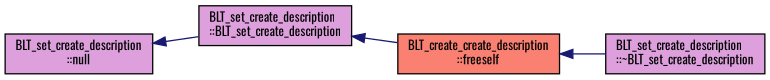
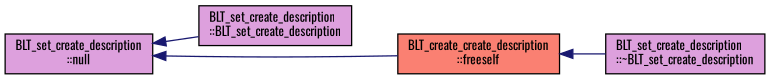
(381, 40) -> (282, 57)
